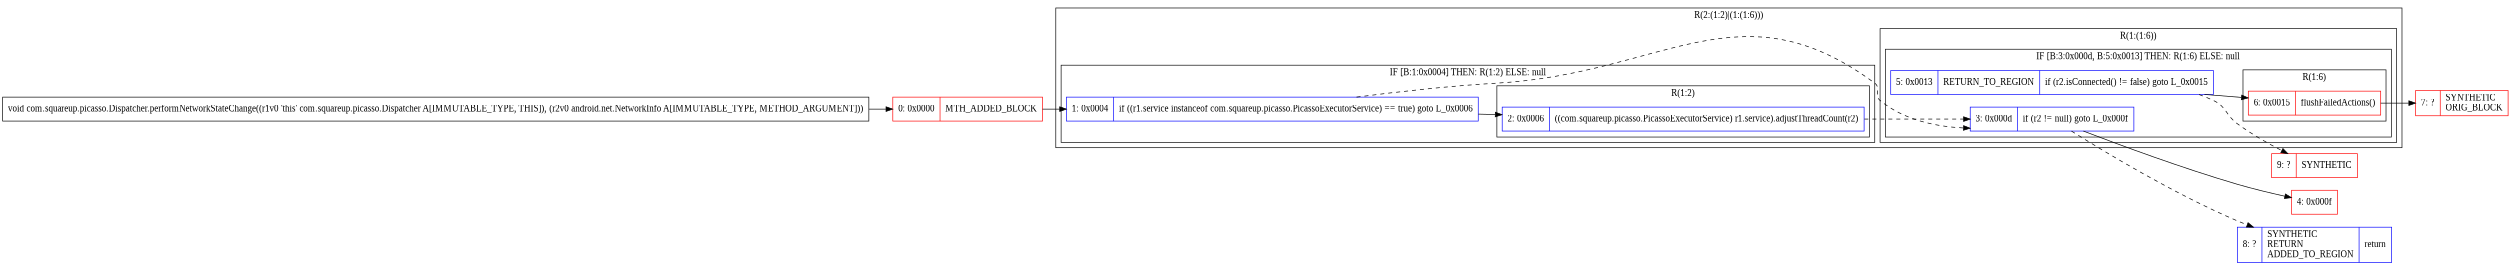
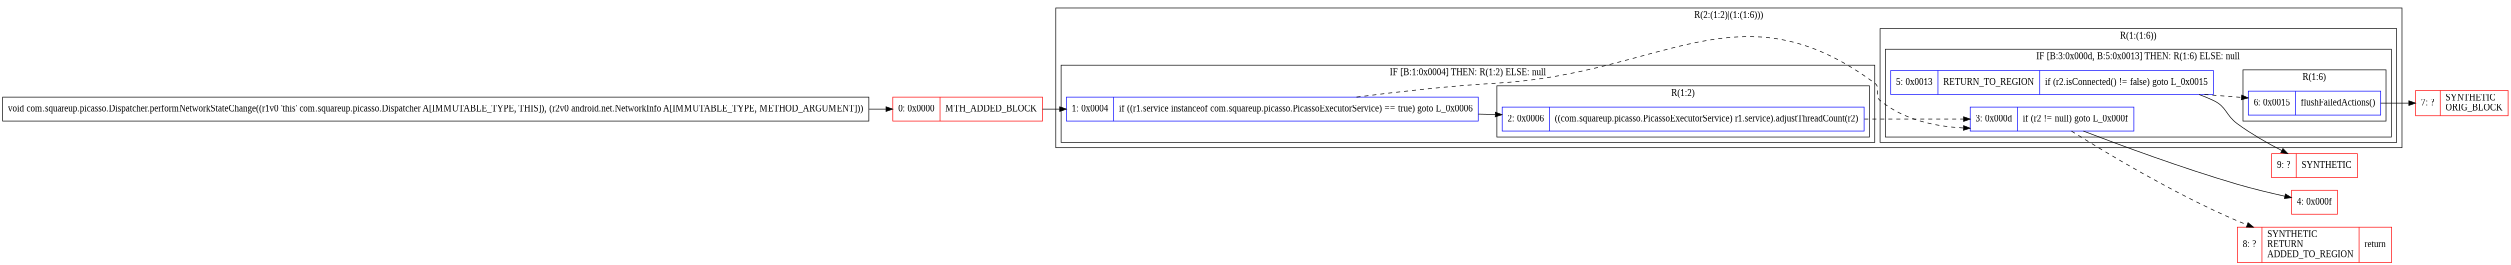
(2223, 96) -> (2223, 96)
(2315, 103) -> (2315, 103)
(2238, 125) -> (2238, 125)
(2315, 245) -> (2315, 245)
